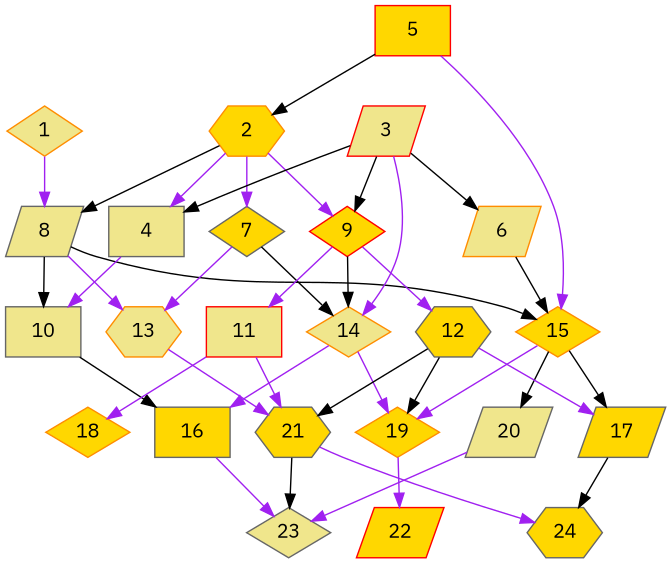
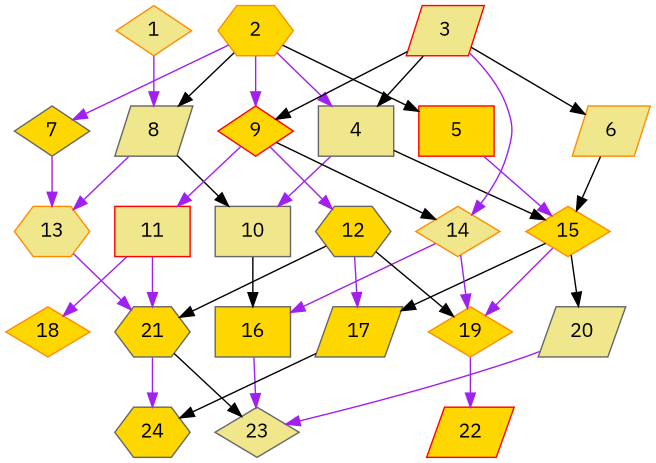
(330, 81) -> (341, 74)
(289, 273) -> none
(273, 282) -> (463, 182)
